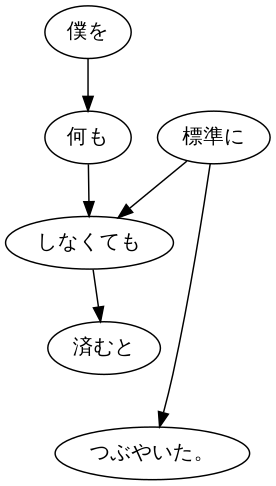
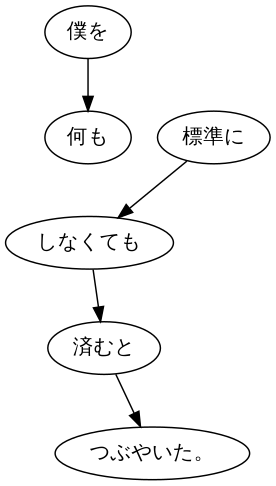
(89, 183) -> none
(190, 289) -> (125, 394)
